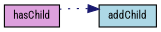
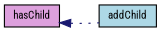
(74, 9) -> (85, 23)
